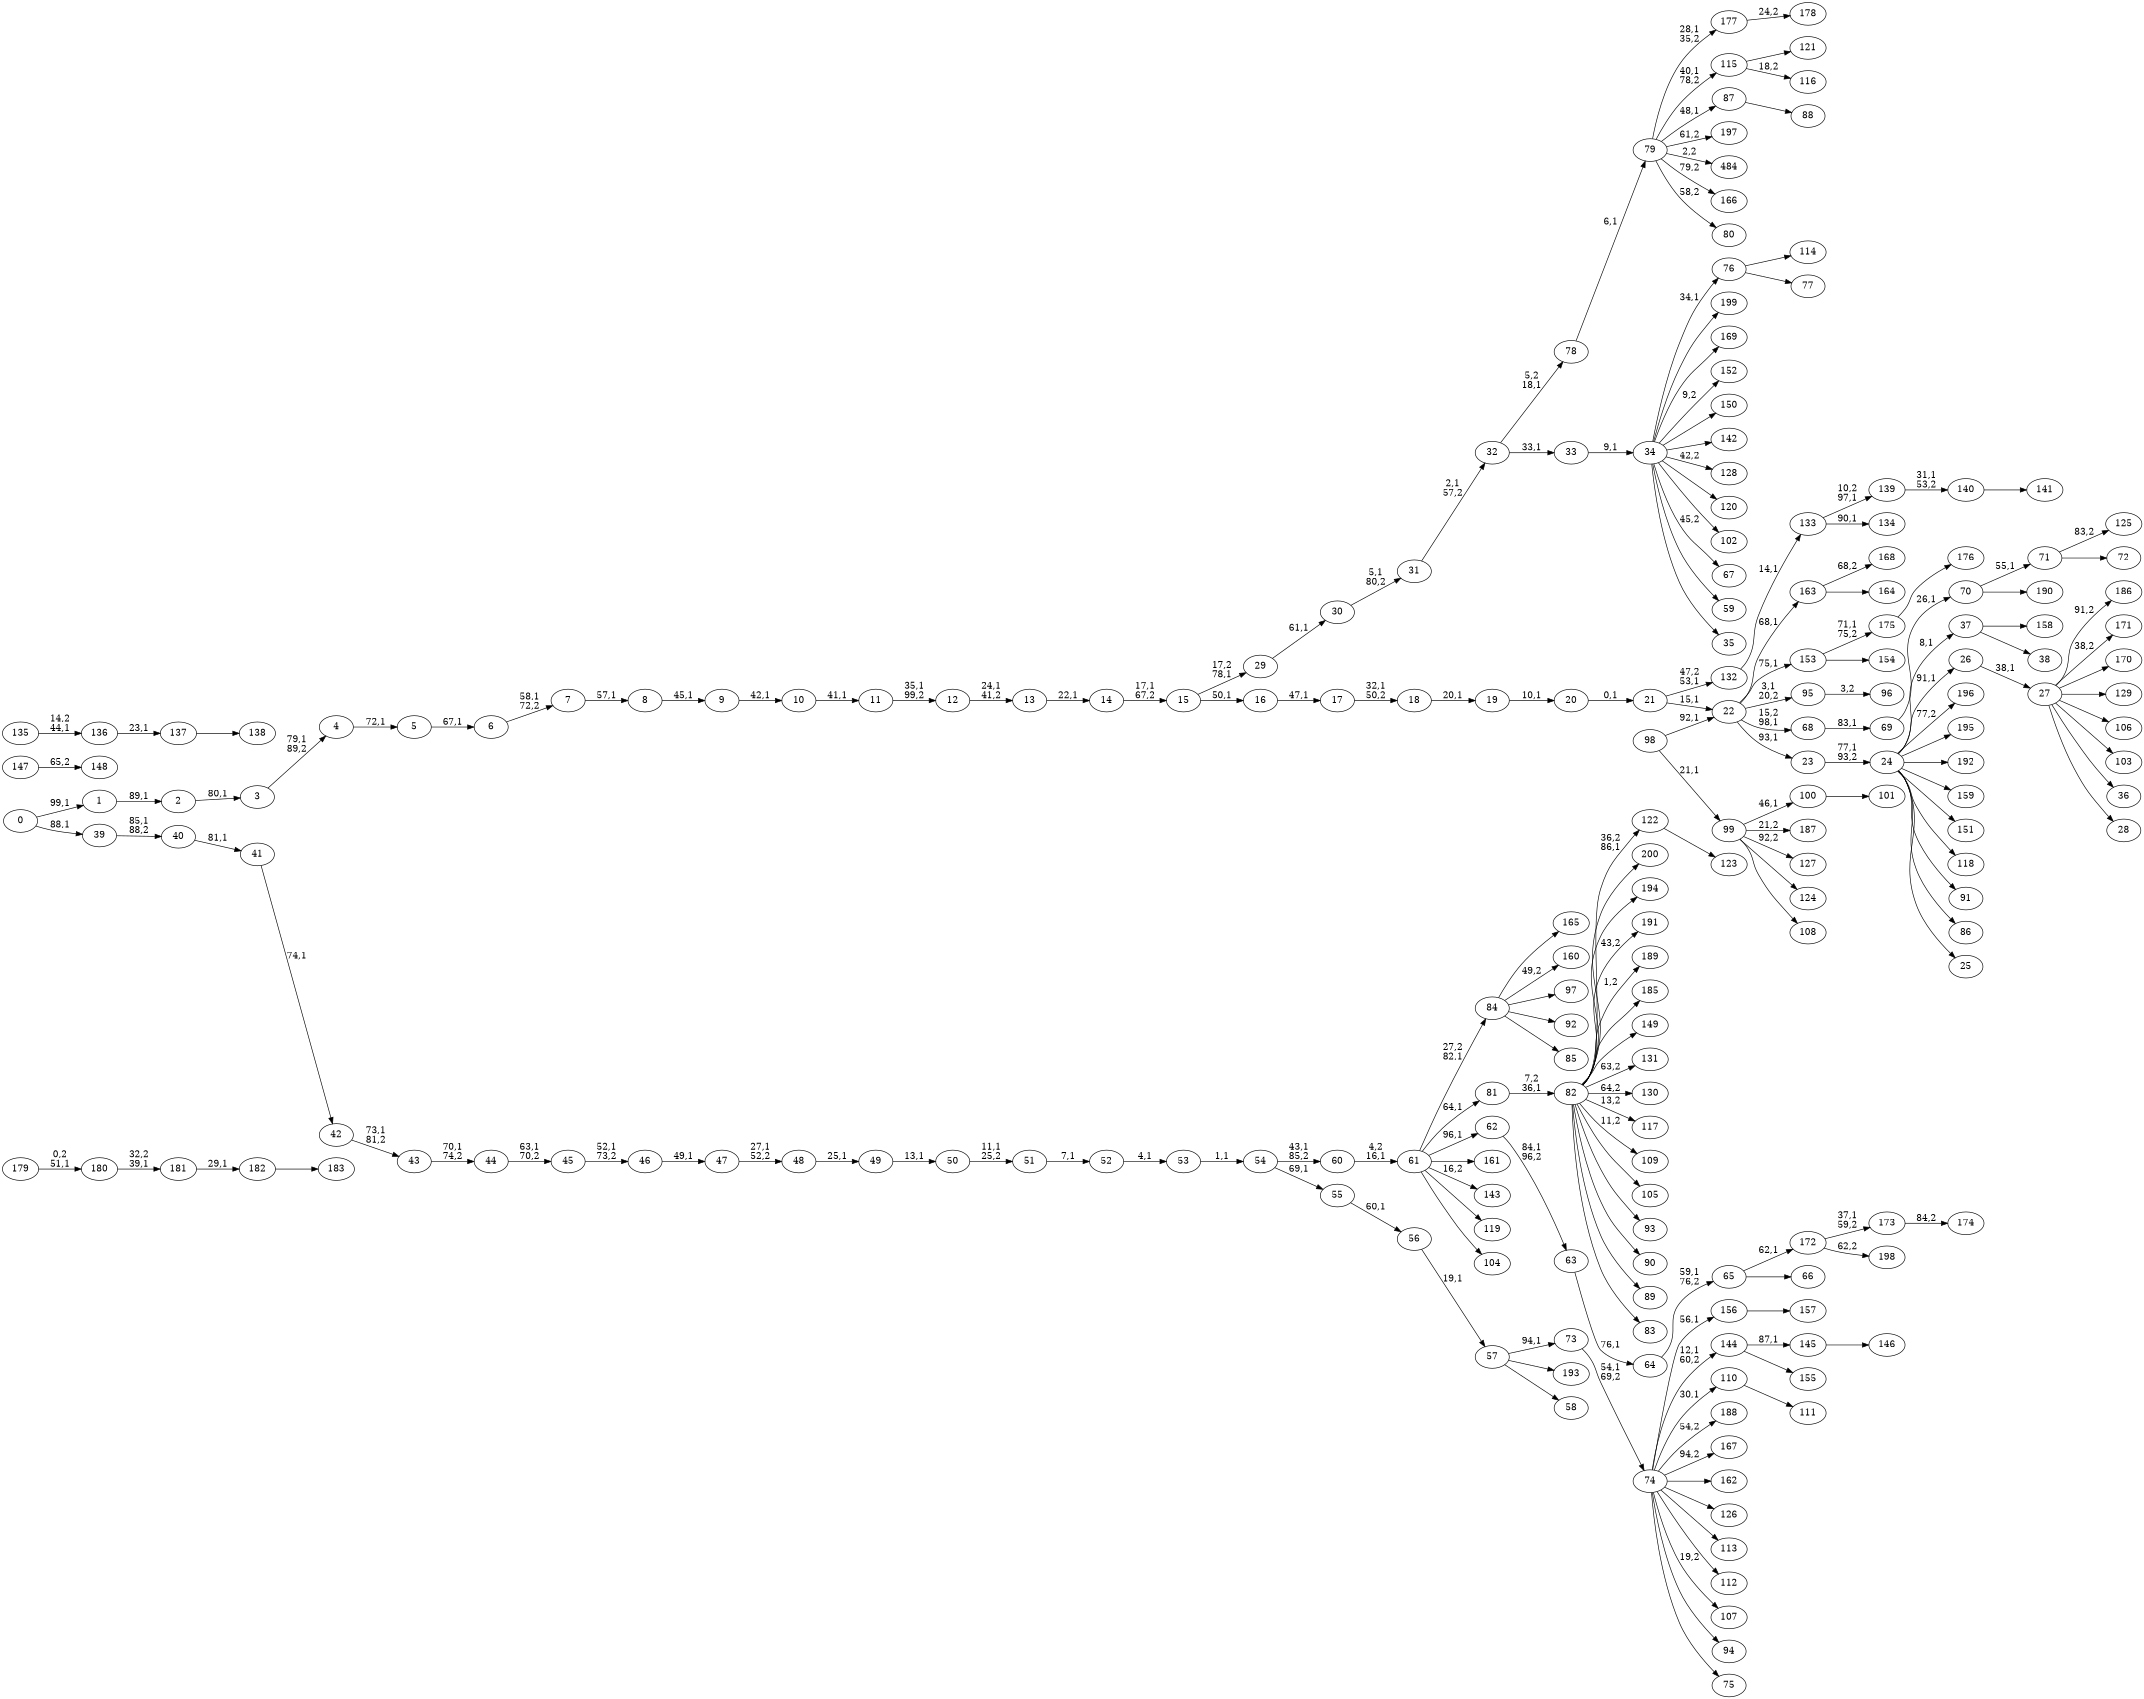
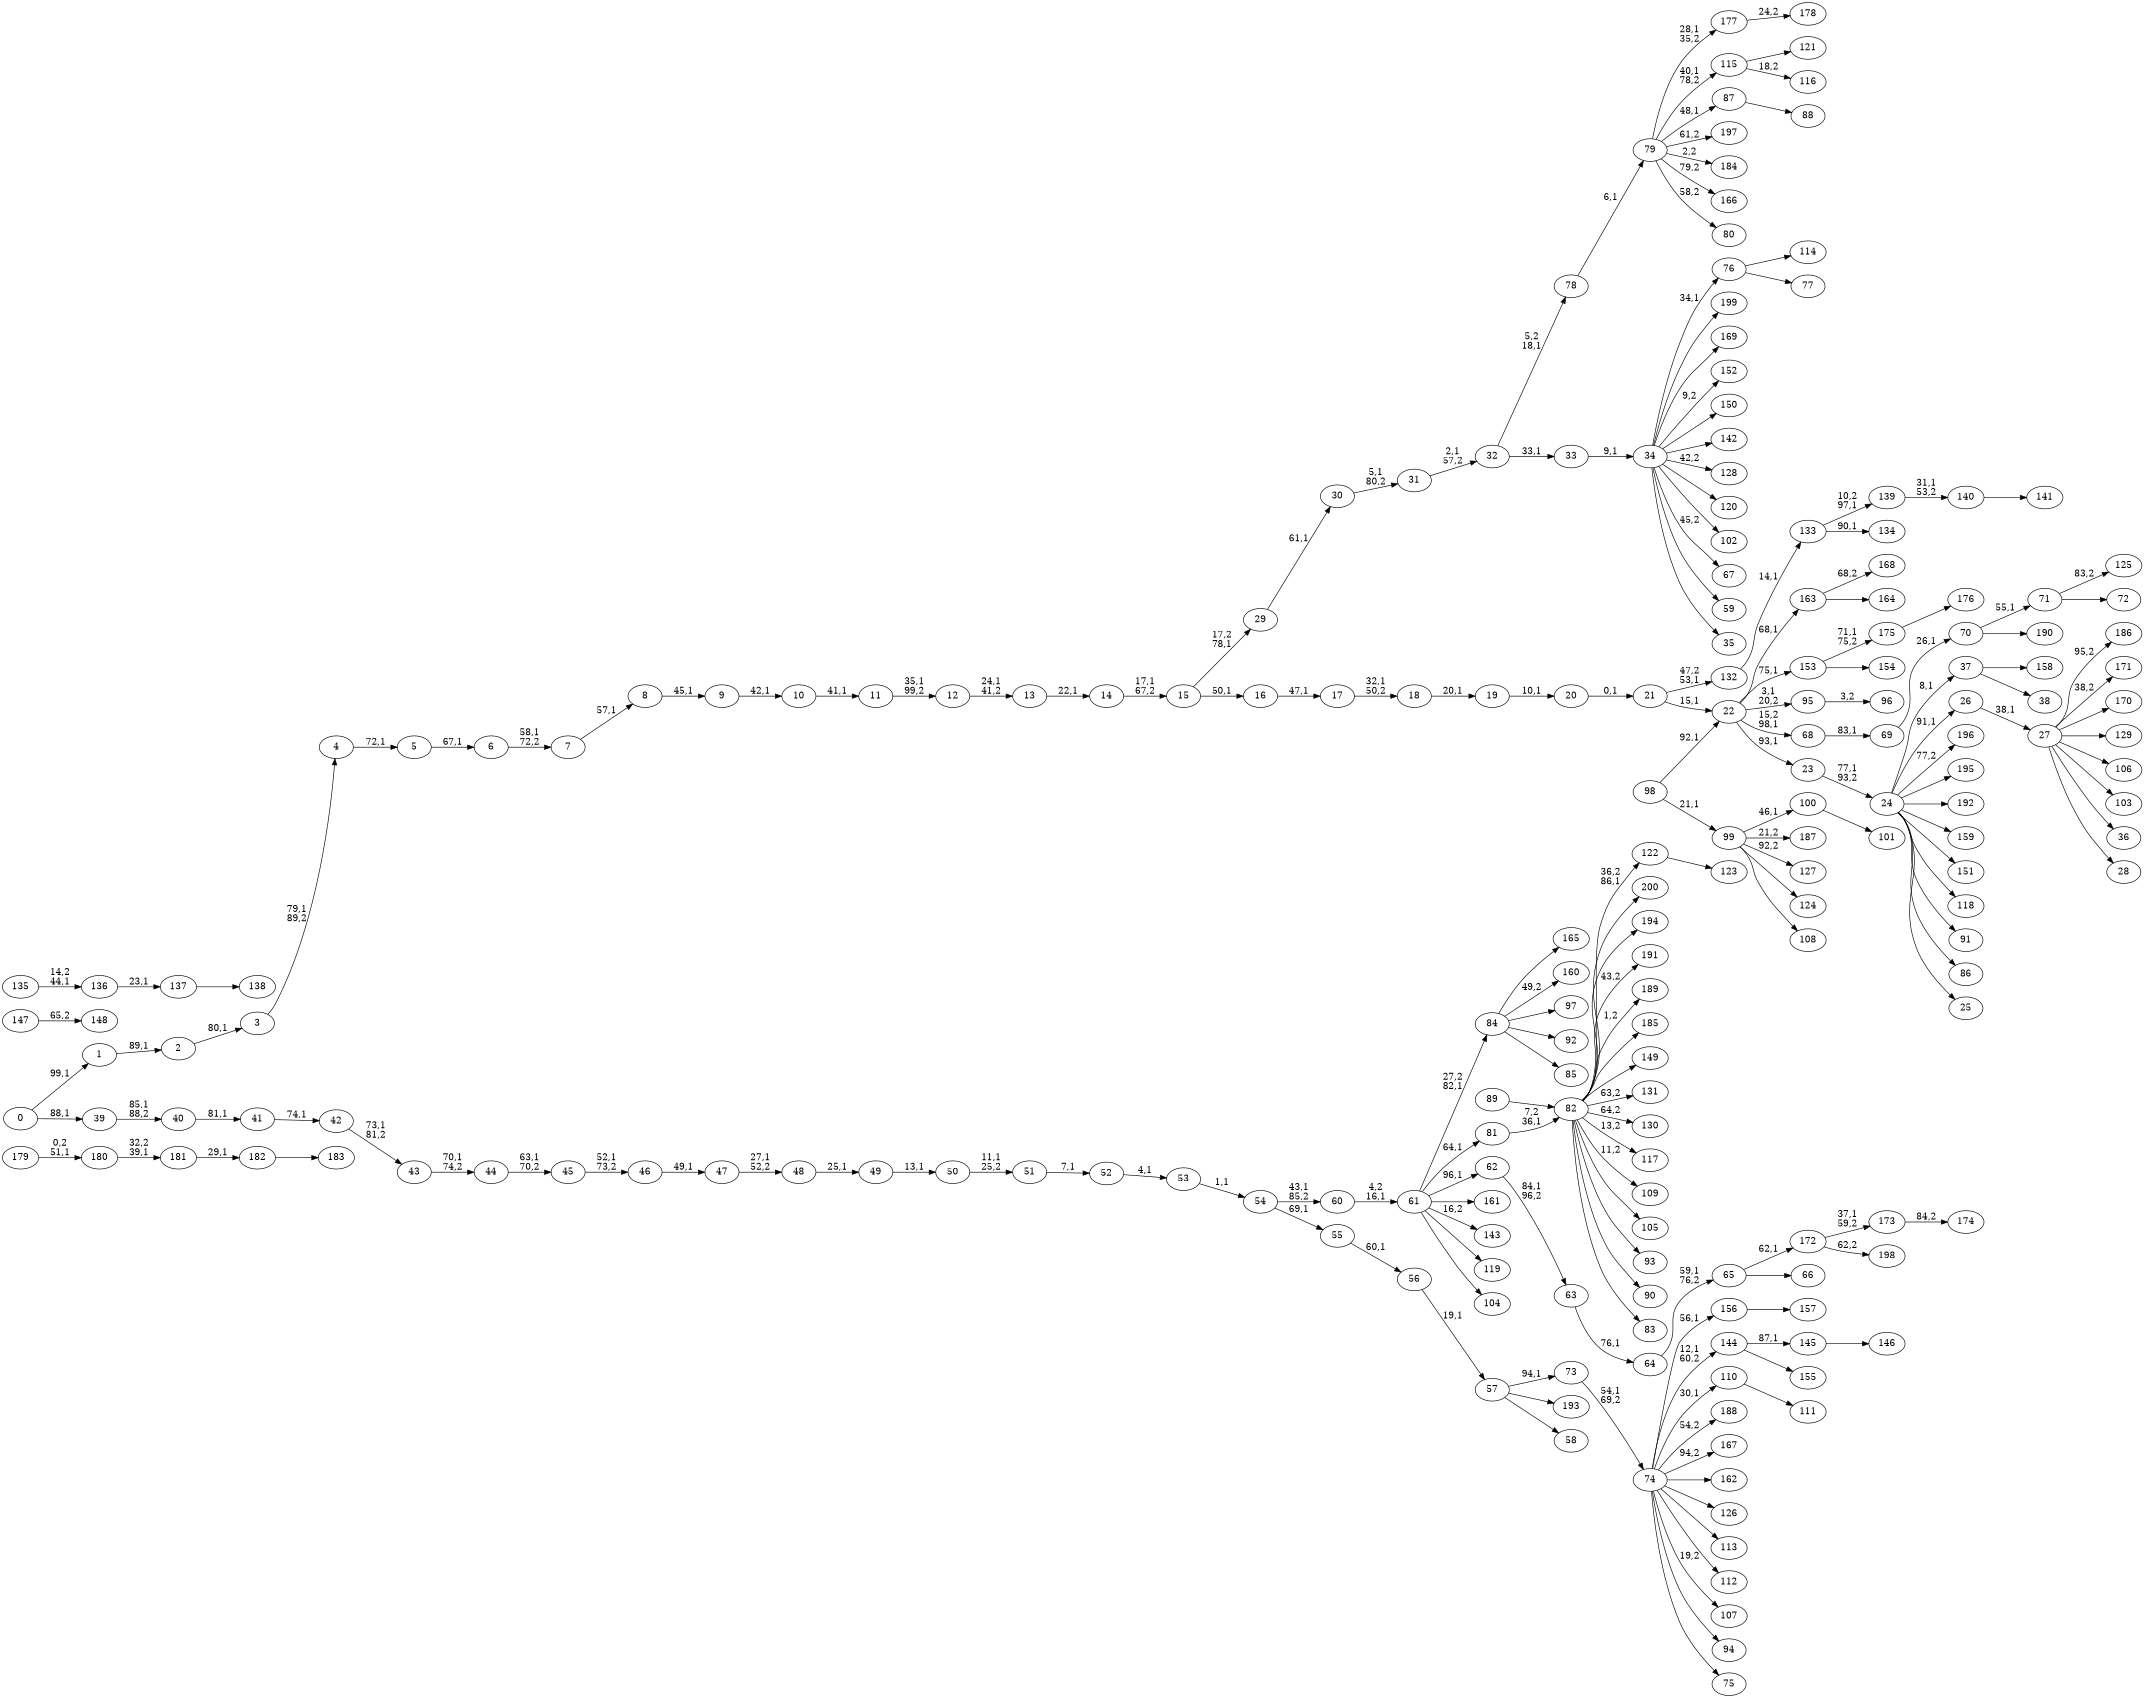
(1729, 167) -> (1729, 167)
(2084, 611) -> (2084, 652)
(1589, 1200) -> (1529, 1104)
